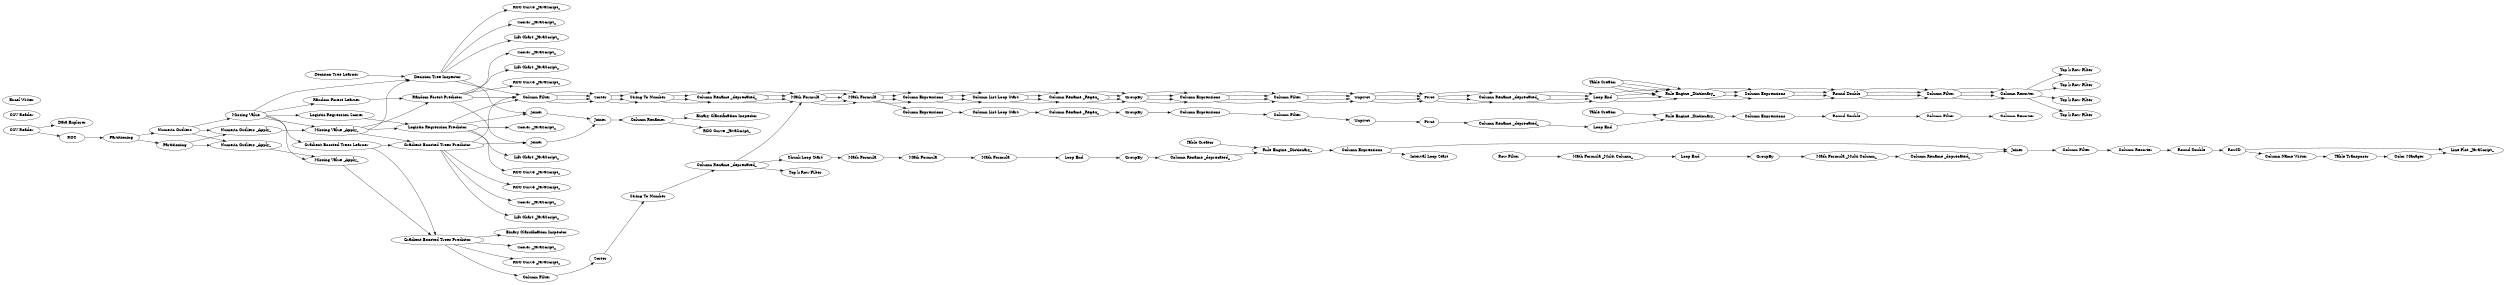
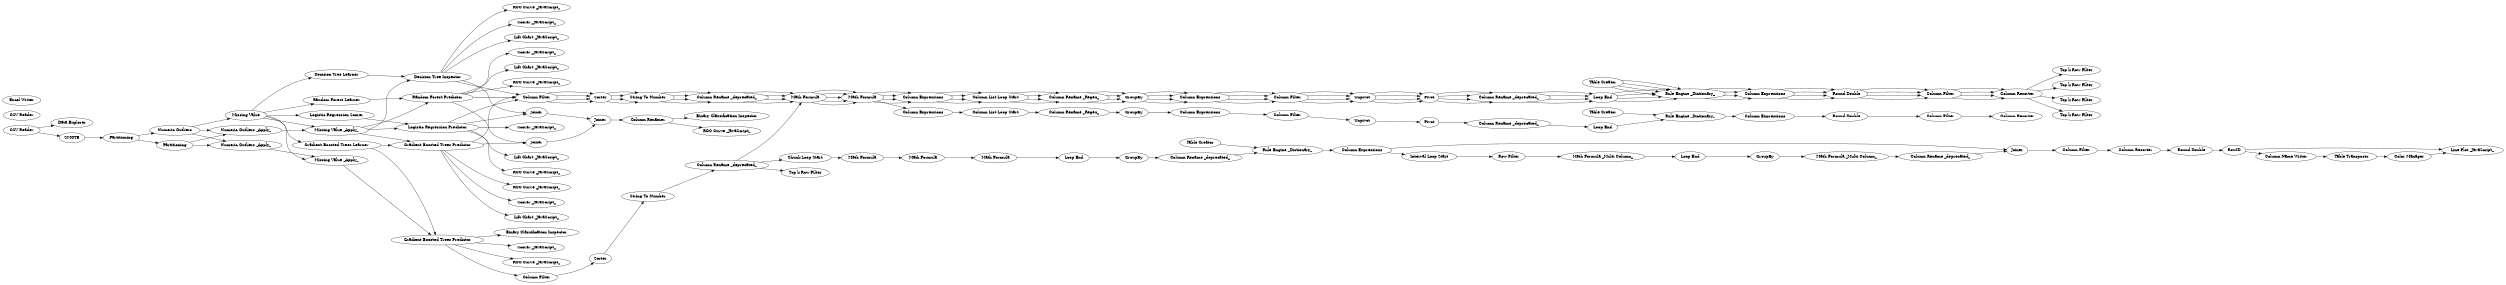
(328, 88) -> (278, 91)
(72, 138) -> (72, 138)
none -> (1473, 157)
